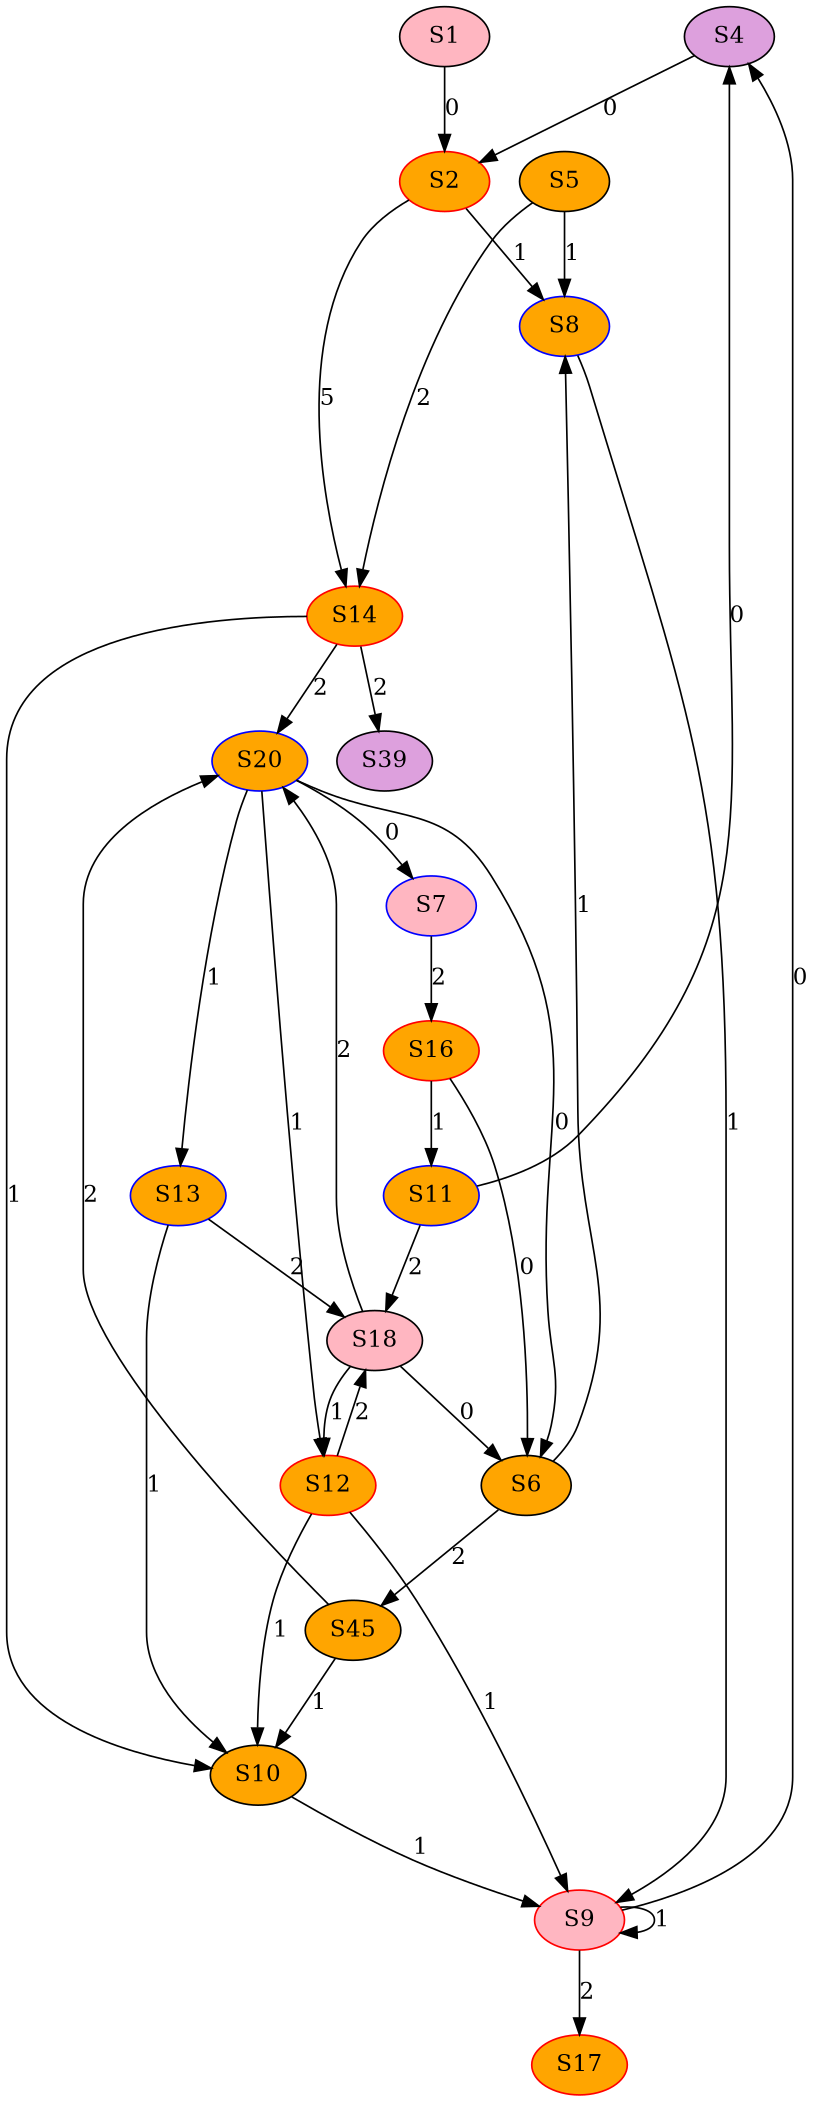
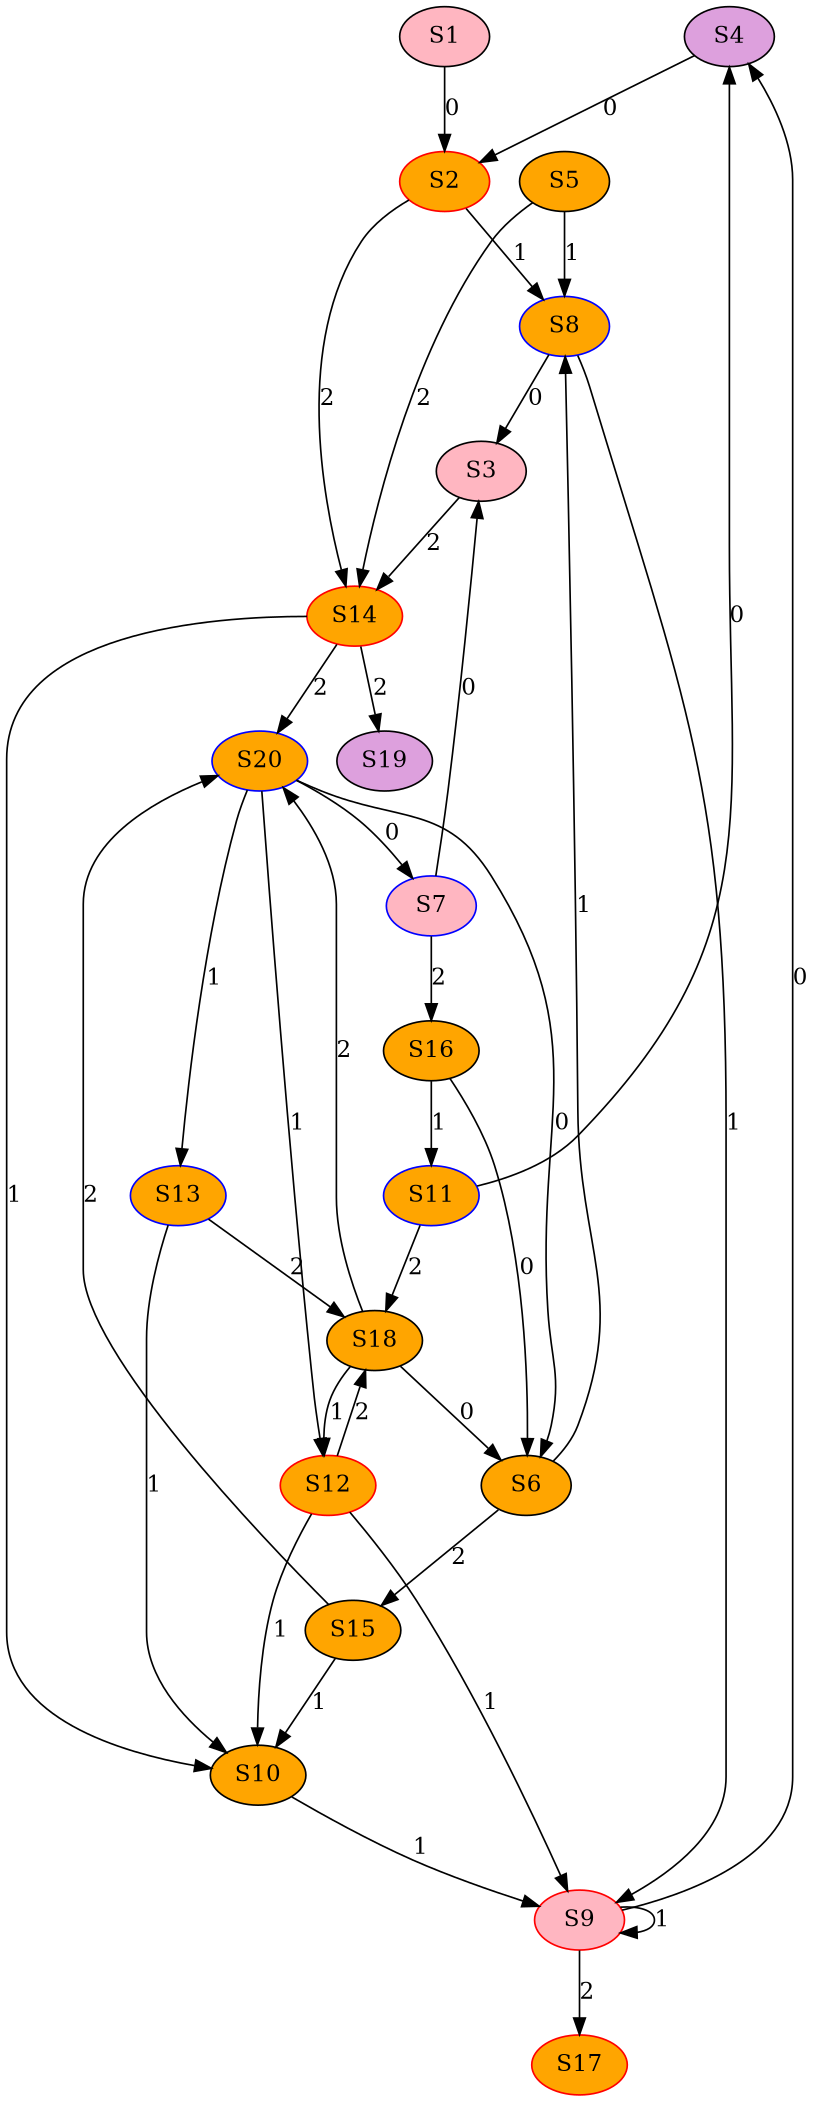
(328, 399) -> (328, 399)
none -> (481, 471)
(385, 761) -> (385, 761)
(431, 1051) -> (431, 1051)
(375, 1341) -> (375, 1341)
(353, 1630) -> (353, 1630)
